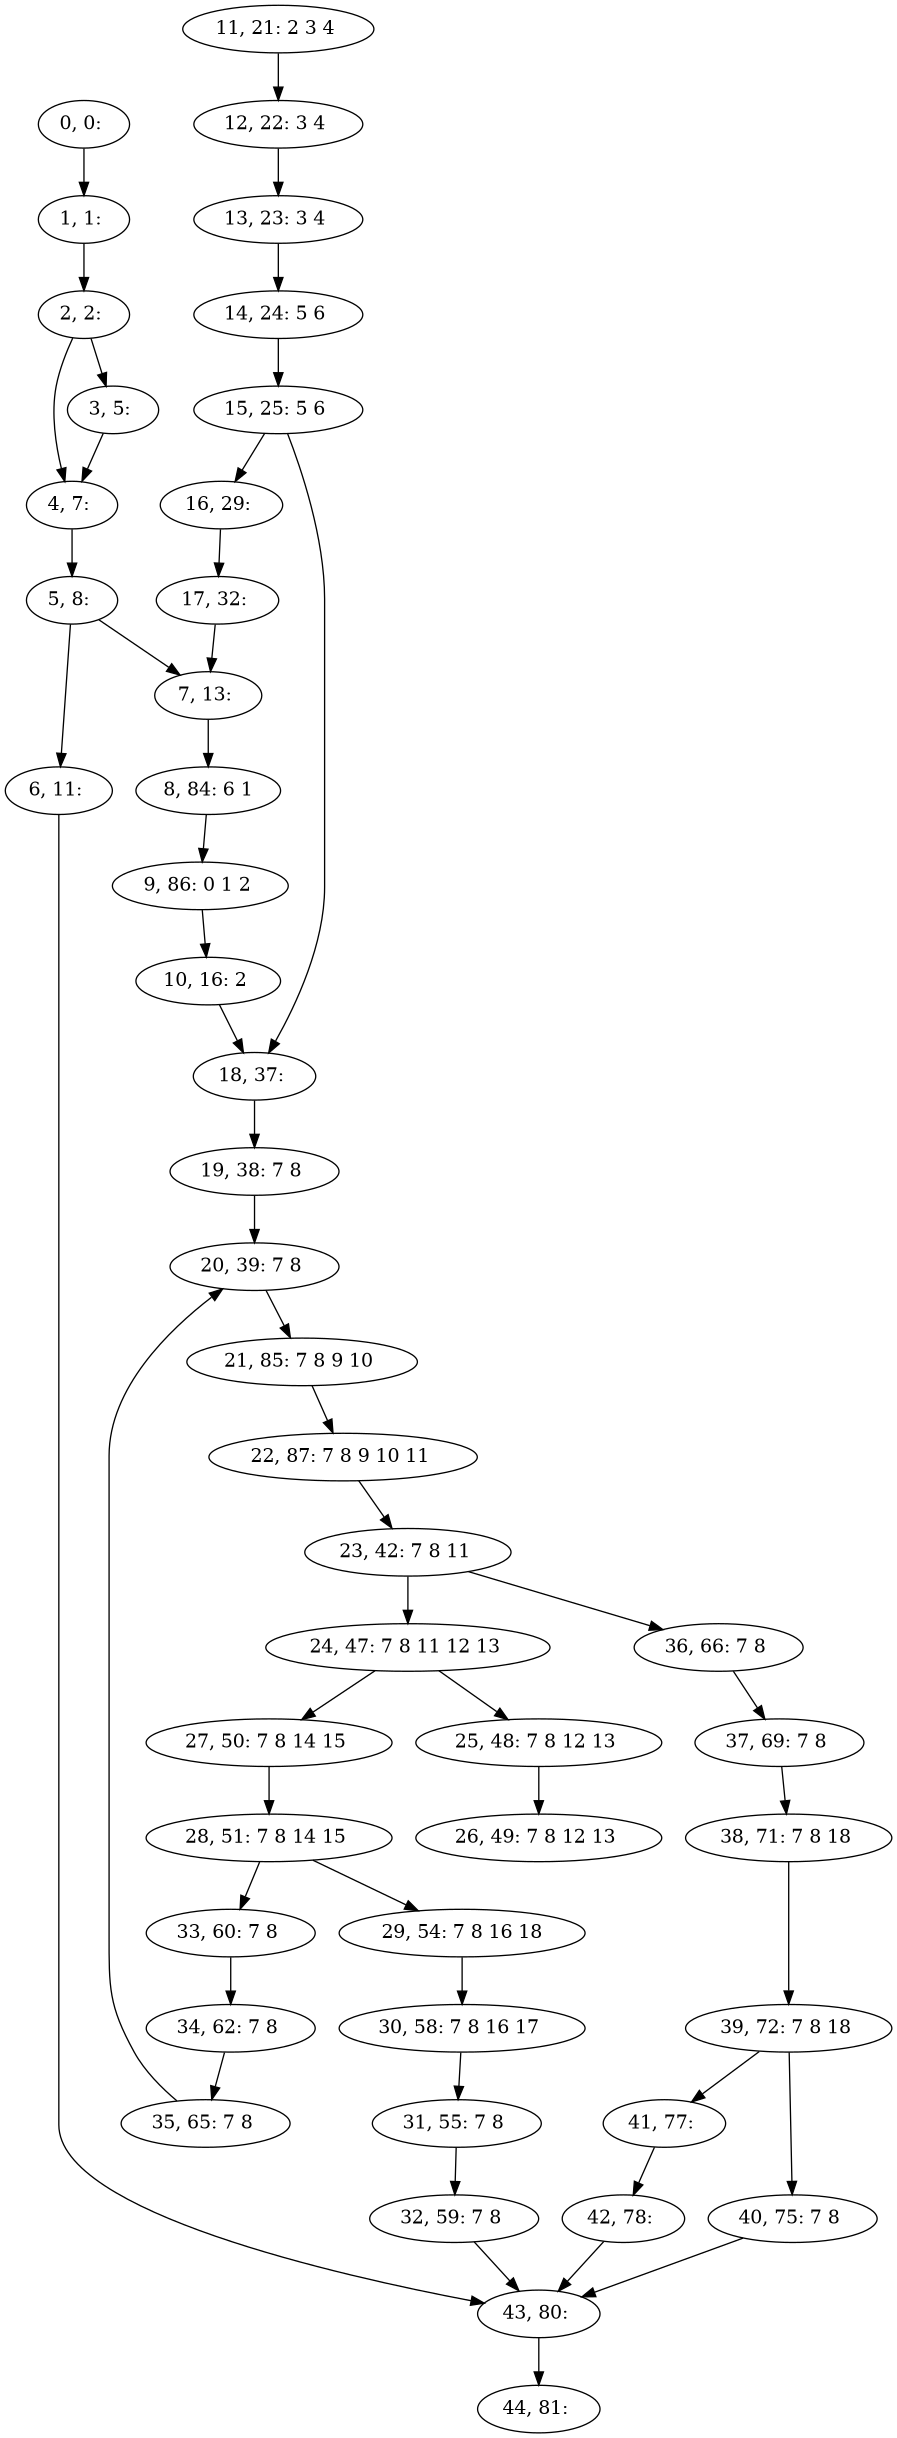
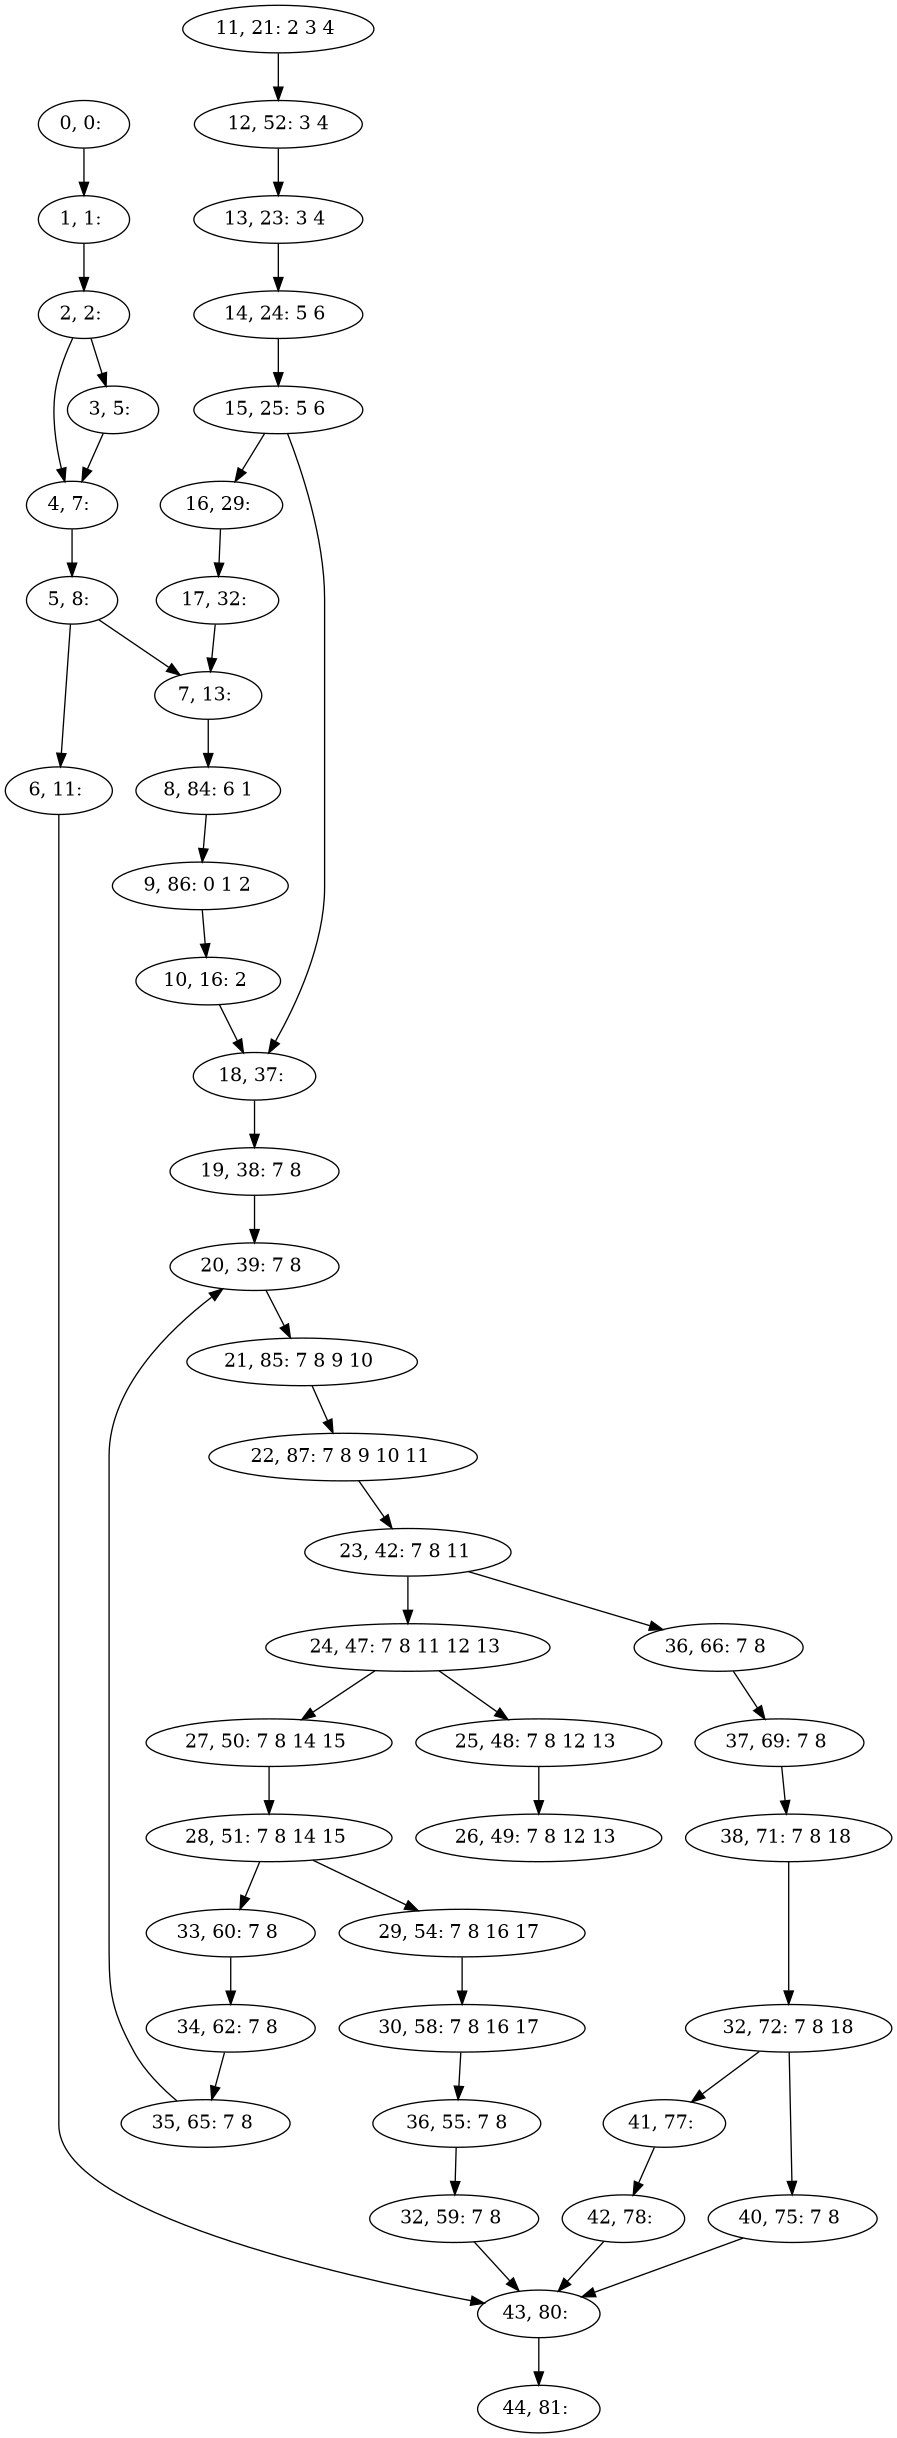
(278, 124) -> (278, 124)
(462, 1933) -> (462, 1933)
(789, 2028) -> (789, 2028)
(457, 2123) -> (457, 2123)
